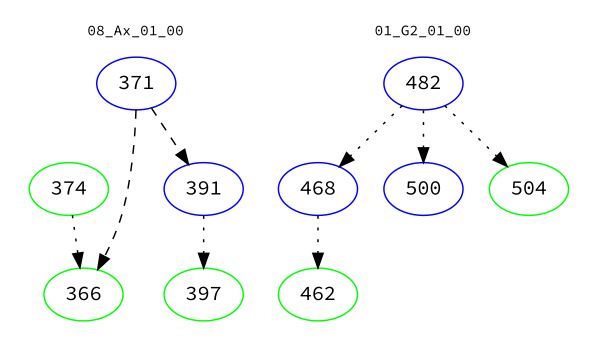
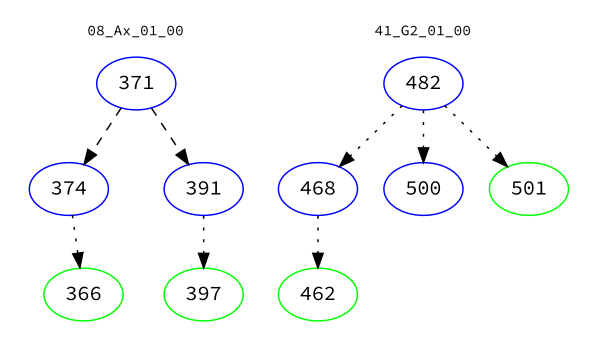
(423, 32) -> (423, 32)
(129, 185) -> (107, 130)
(69, 189) -> (69, 189)
(529, 189) -> (529, 189)
